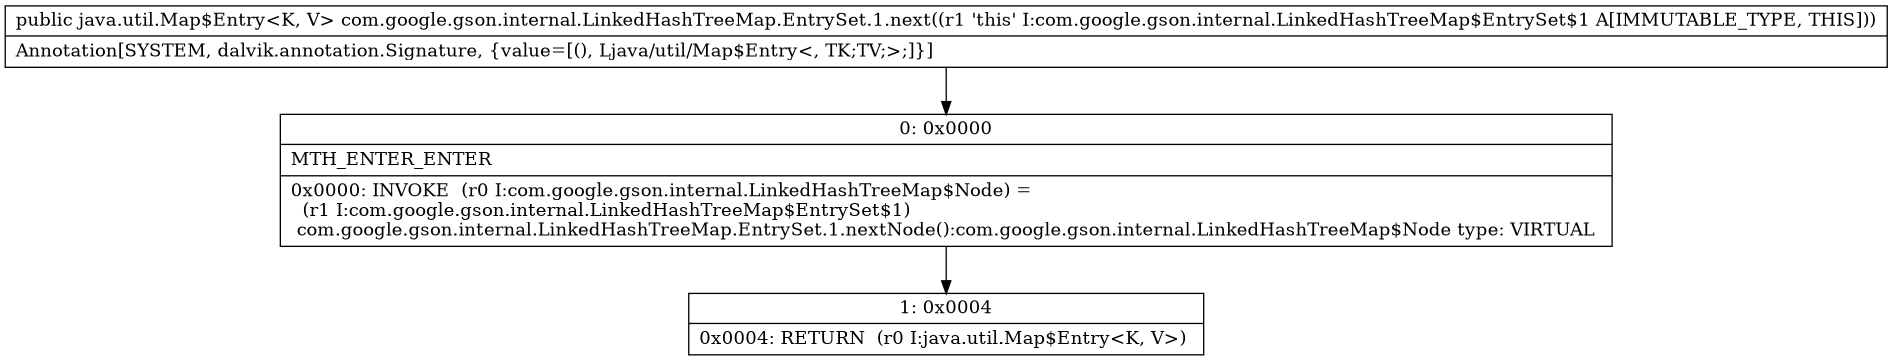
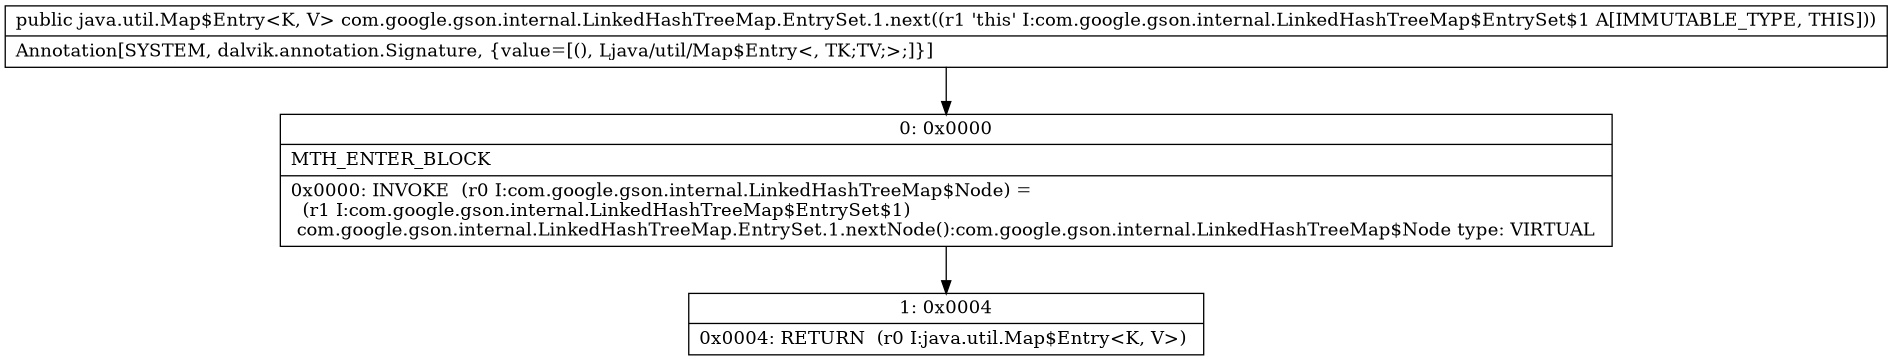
(391, 159) -> (391, 159)
